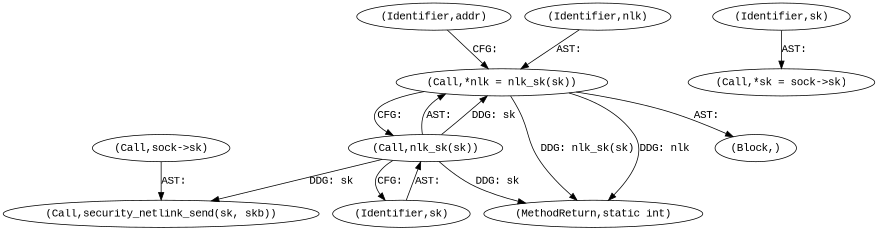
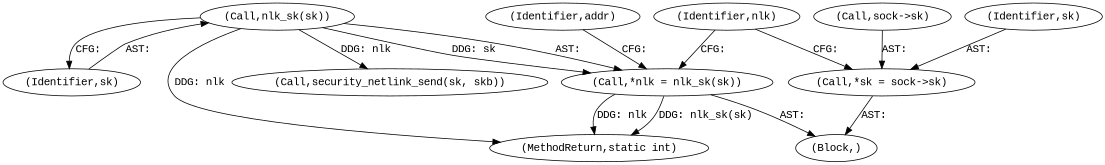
none -> (800, 48)
(572, 49) -> (716, 49)
(386, 103) -> none
none -> (861, 112)
(161, 177) -> (882, 46)
(331, 181) -> (366, 49)
(497, 181) -> (200, 82)
